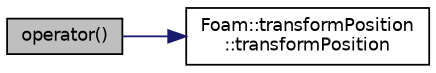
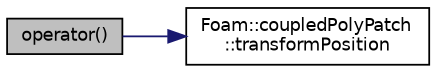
(308, 36) -> (308, 36)
